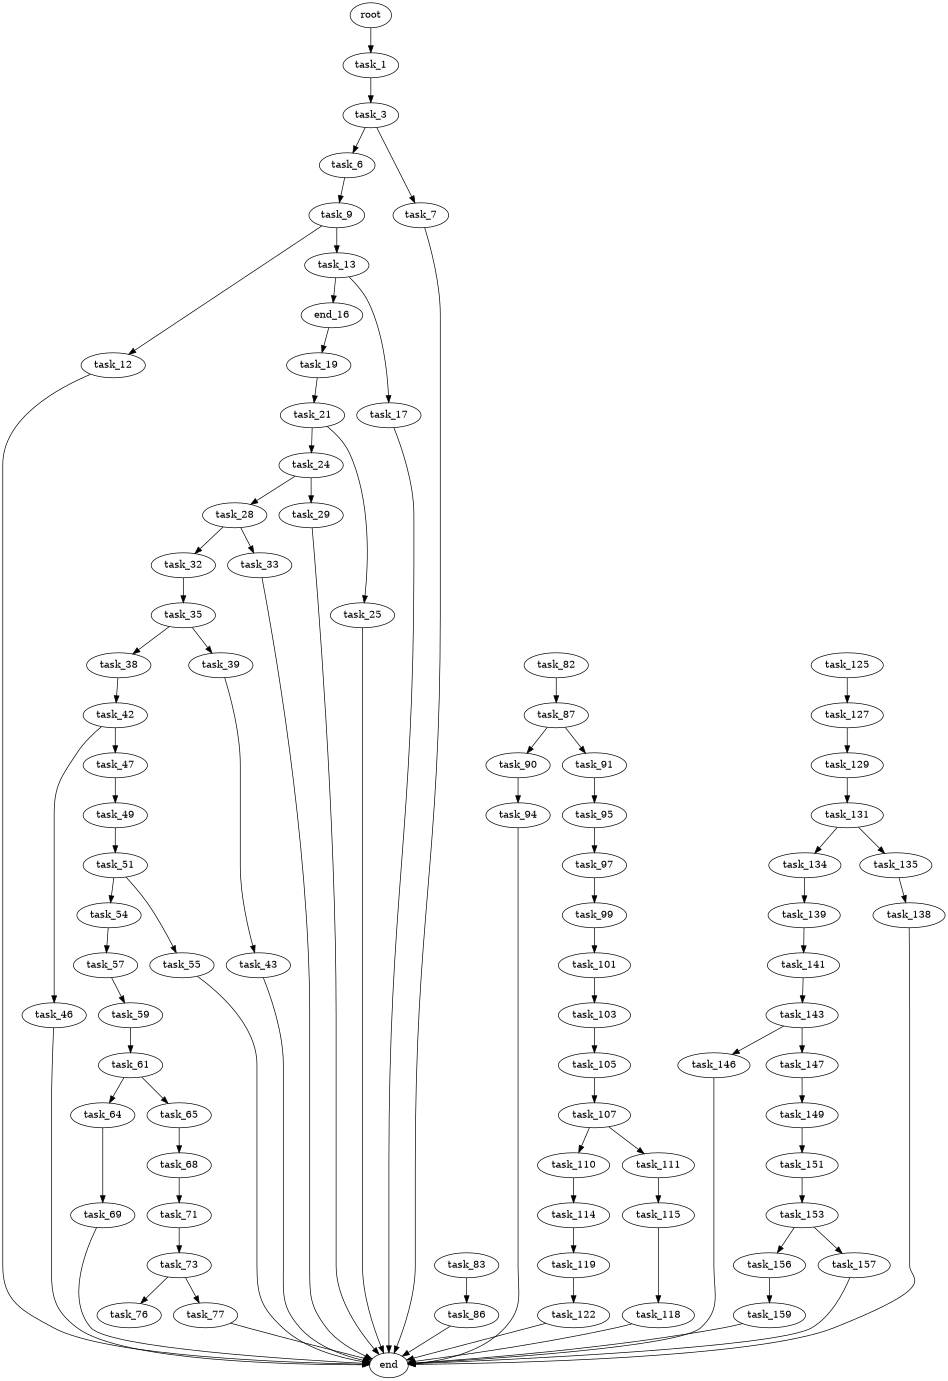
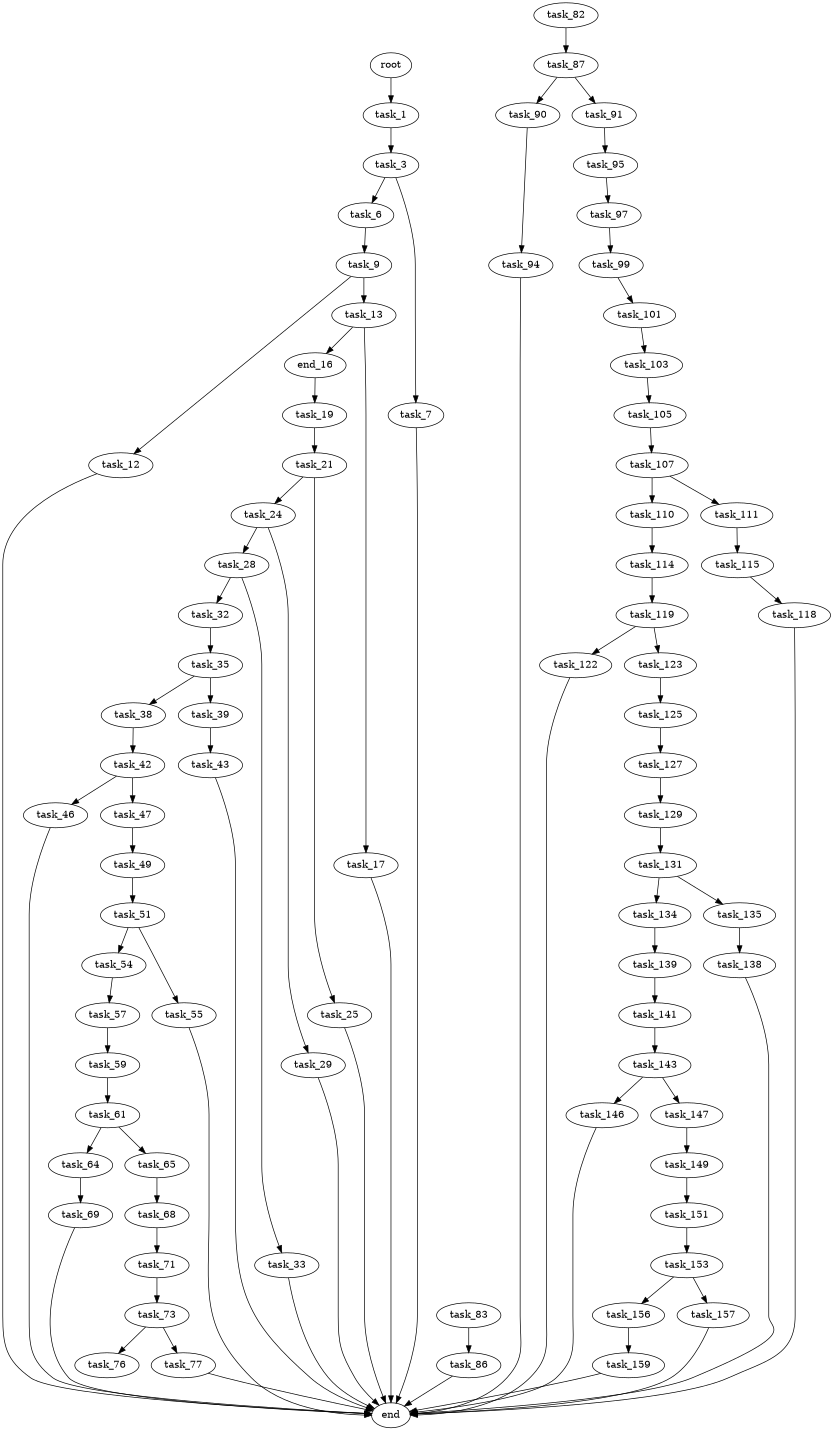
none -> (660, 665)
